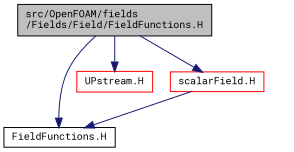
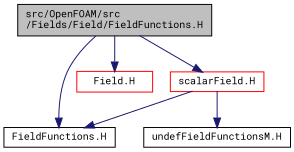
(115, 20) -> (115, 20)
(115, 82) -> (115, 82)
none -> (217, 137)
